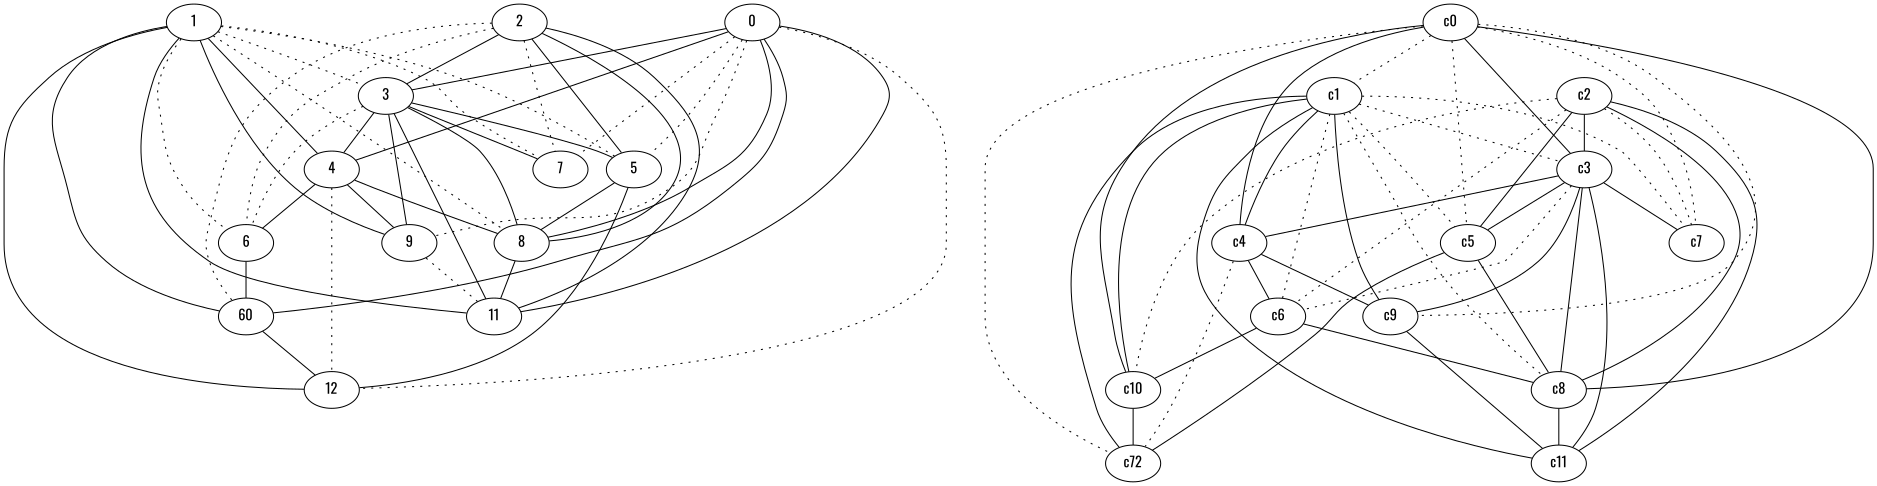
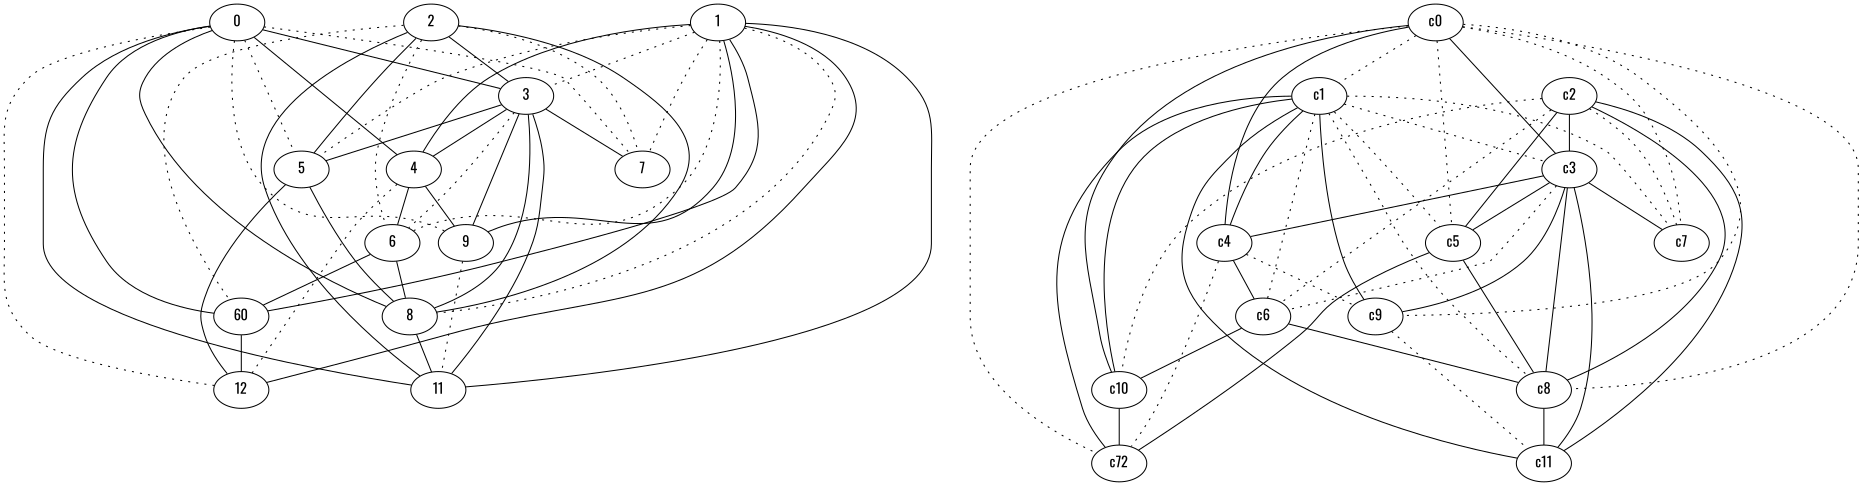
(1872, 165) -> (1857, 165)
(426, 208) -> (401, 279)
(1315, 280) -> (1300, 280)
(1475, 390) -> (1460, 390)
